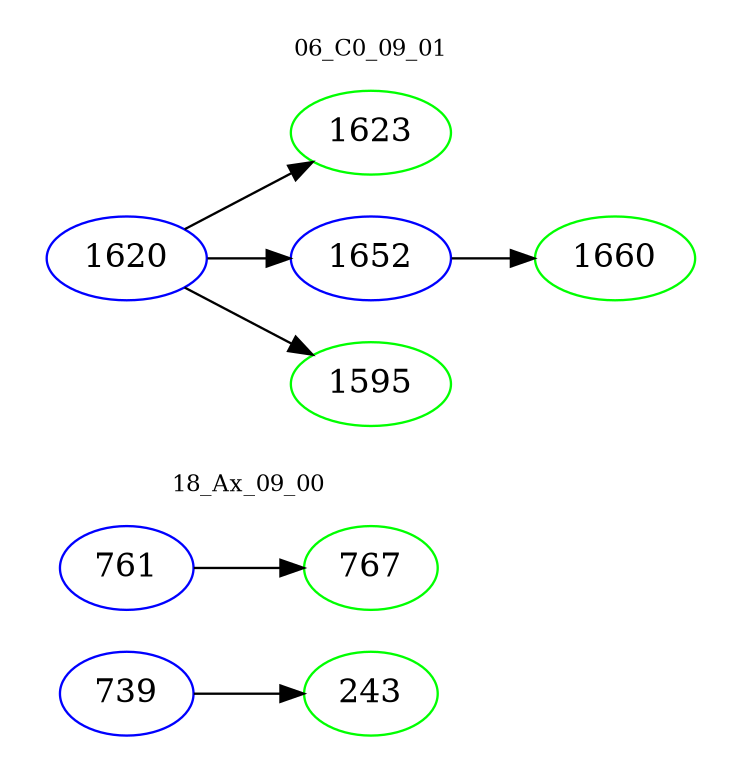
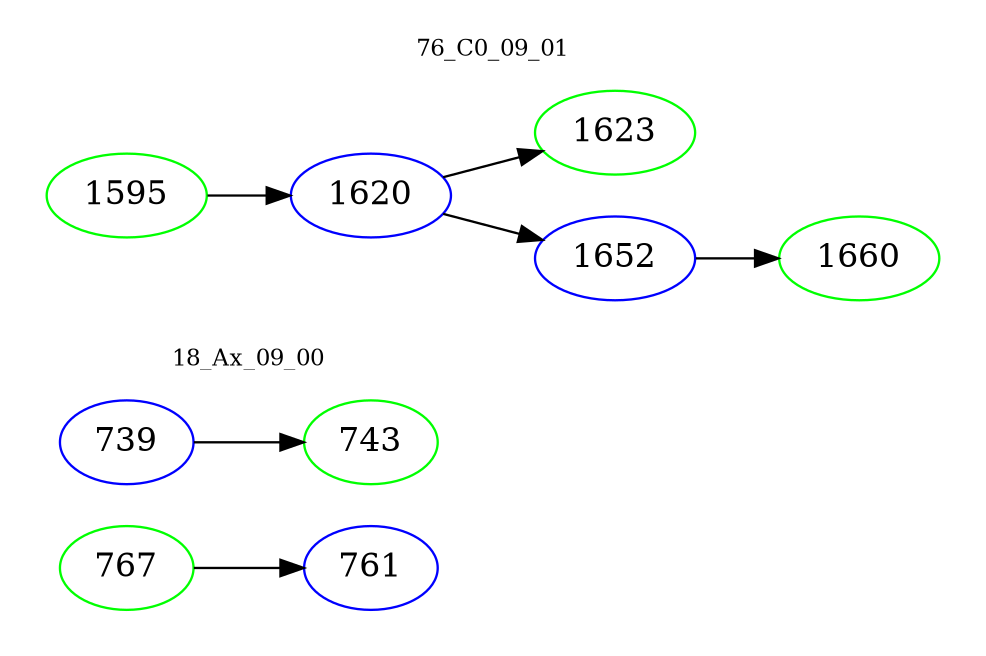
(371, 50) -> (493, 50)
(238, 316) -> (237, 196)
(237, 568) -> (237, 568)
(371, 694) -> (371, 442)
